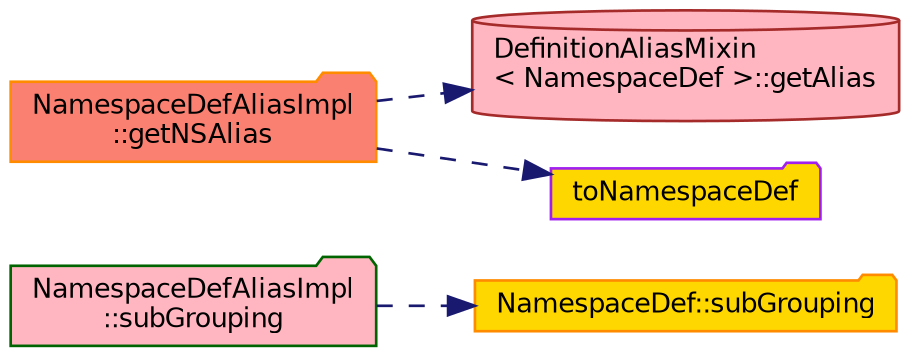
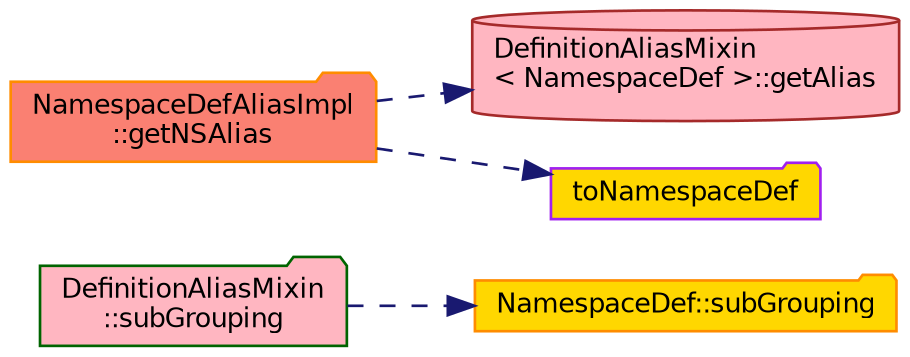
(193, 306) -> (193, 306)
